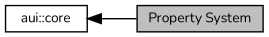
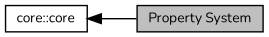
(46, 19) -> (46, 19)
